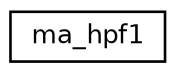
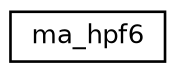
(88, 37) -> (88, 37)
